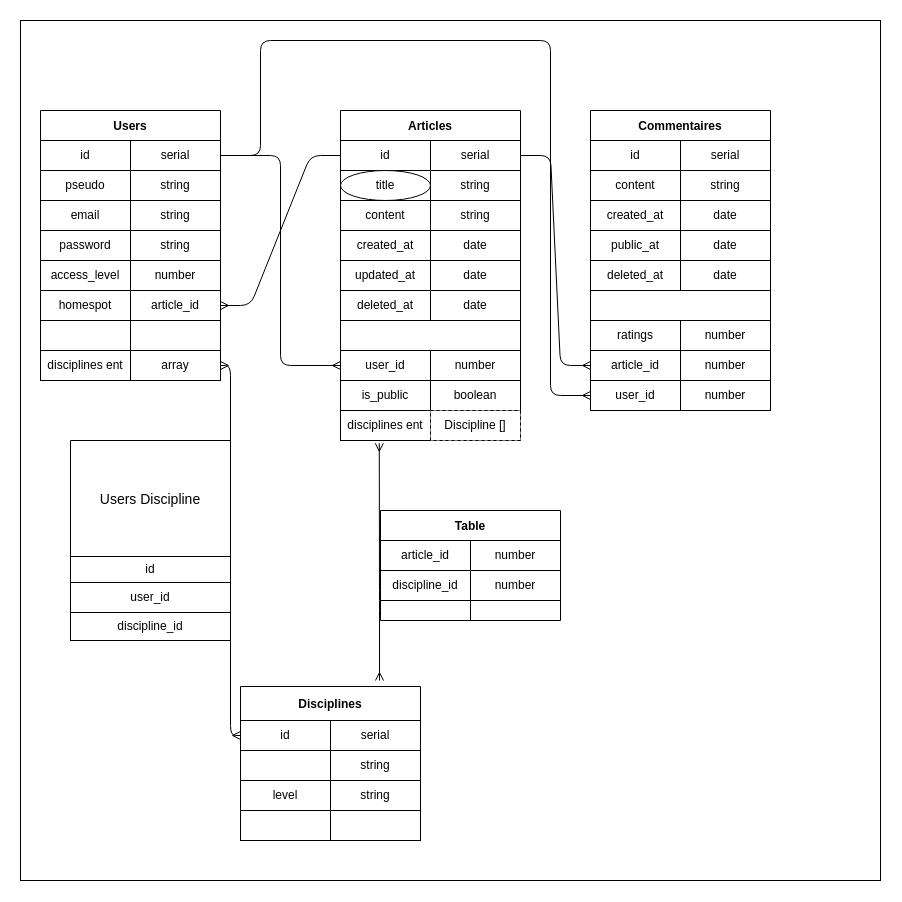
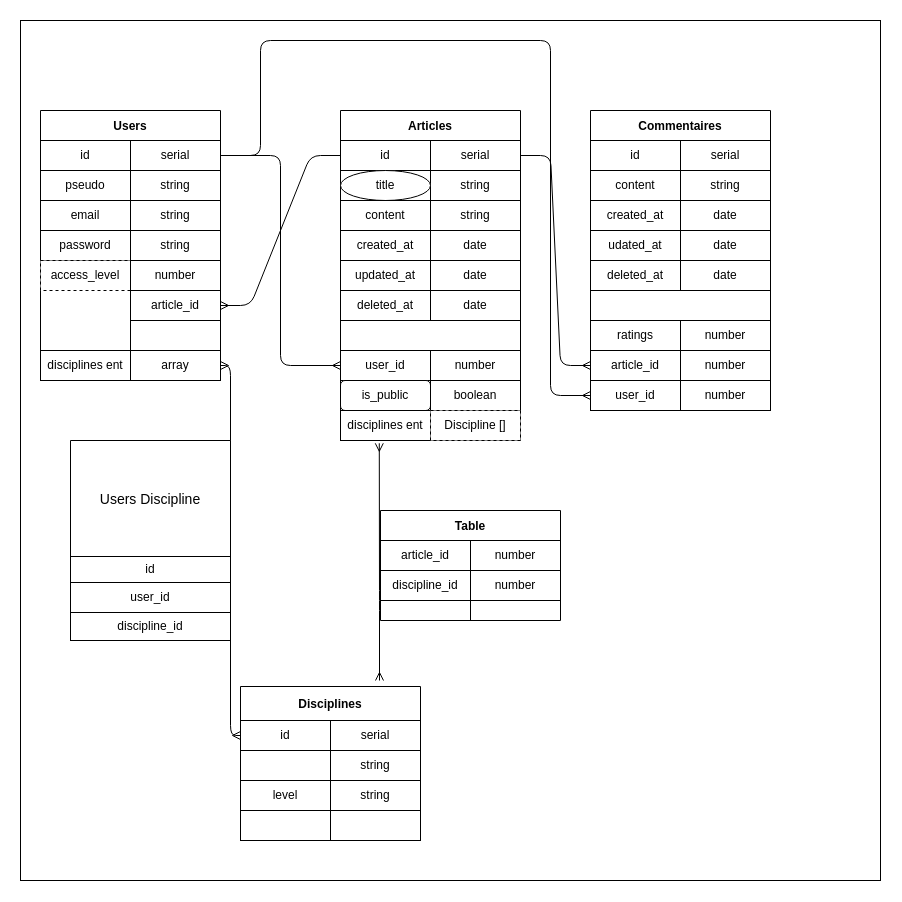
(636, 246) -> (636, 246)
(86, 276) -> (86, 276)
(86, 306) -> none
(386, 396) -> (386, 396)
